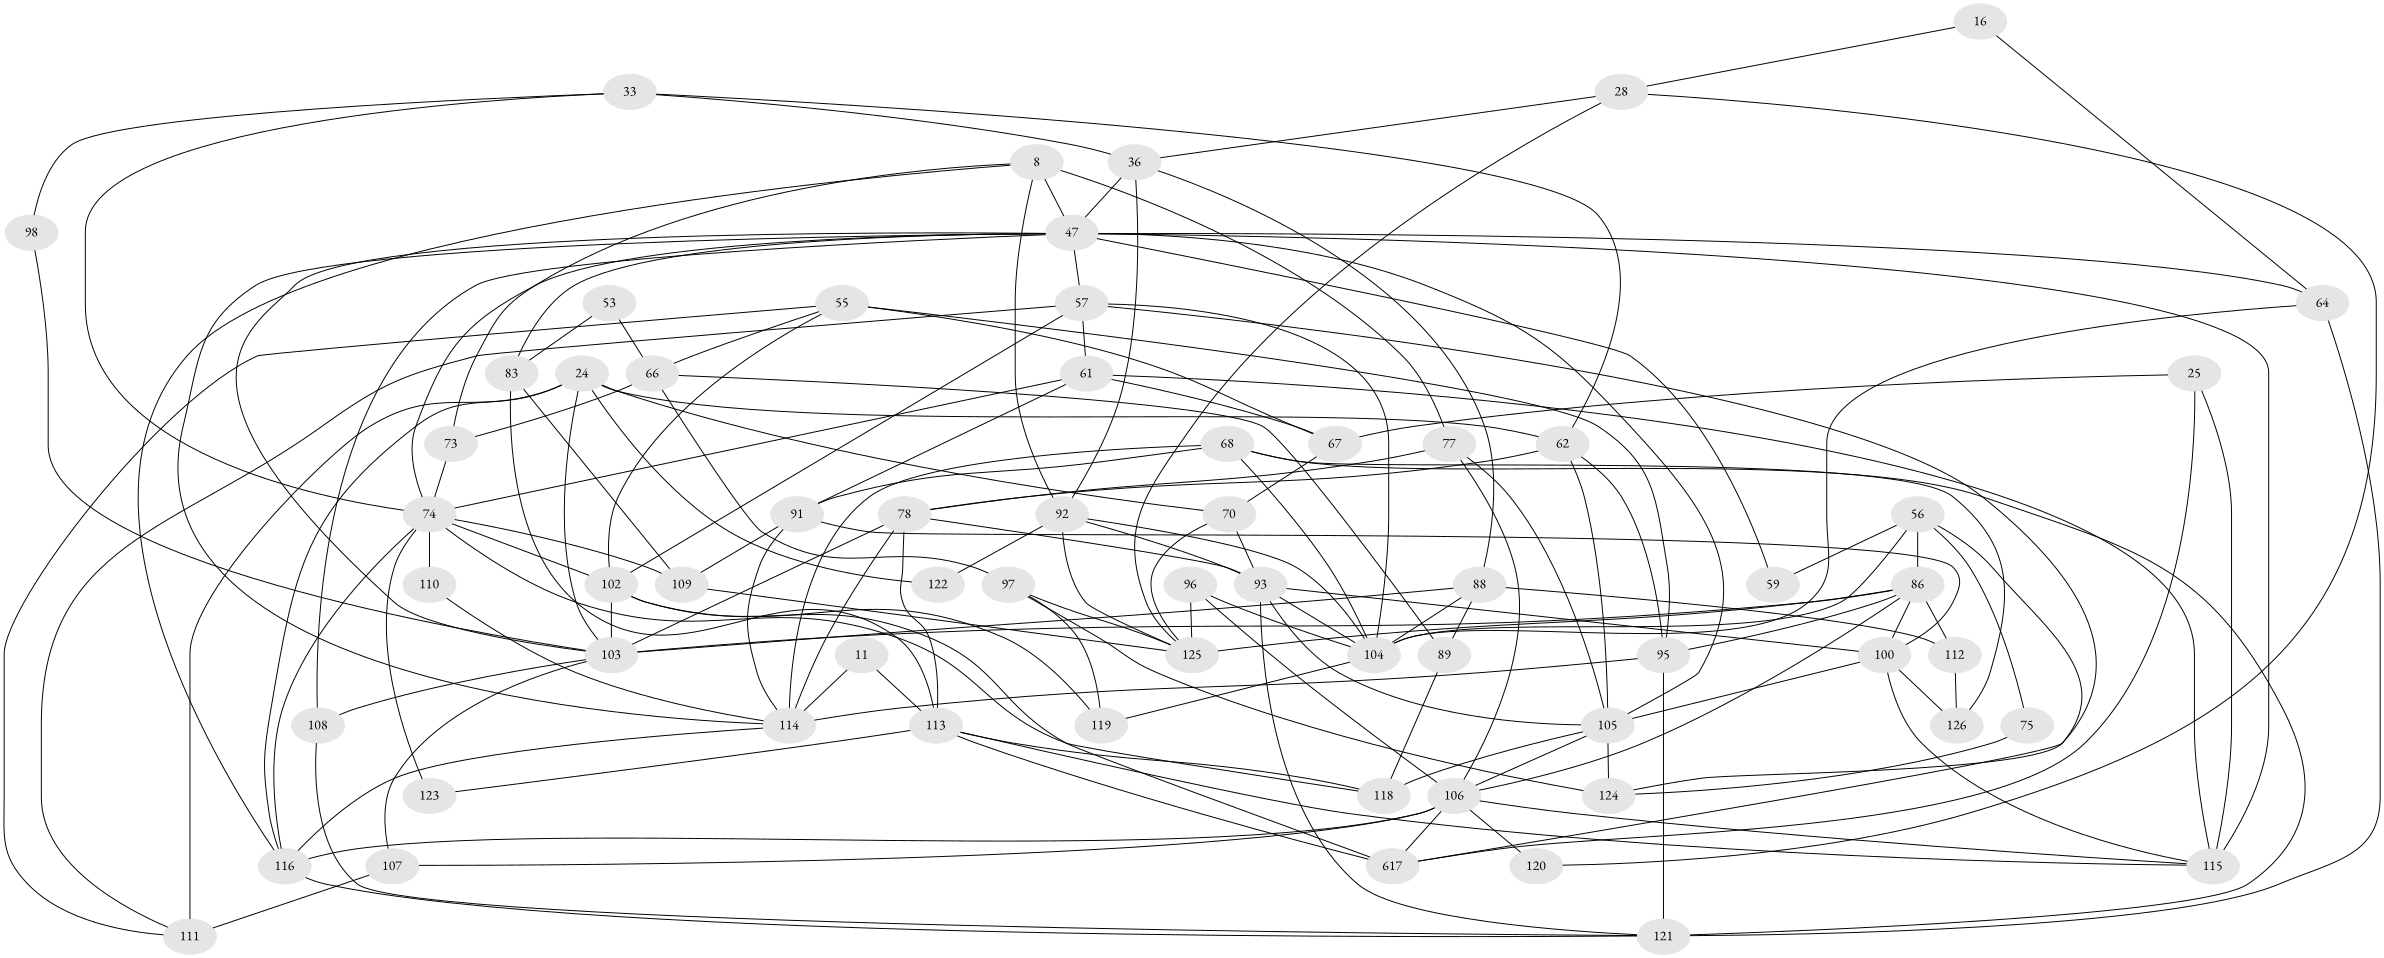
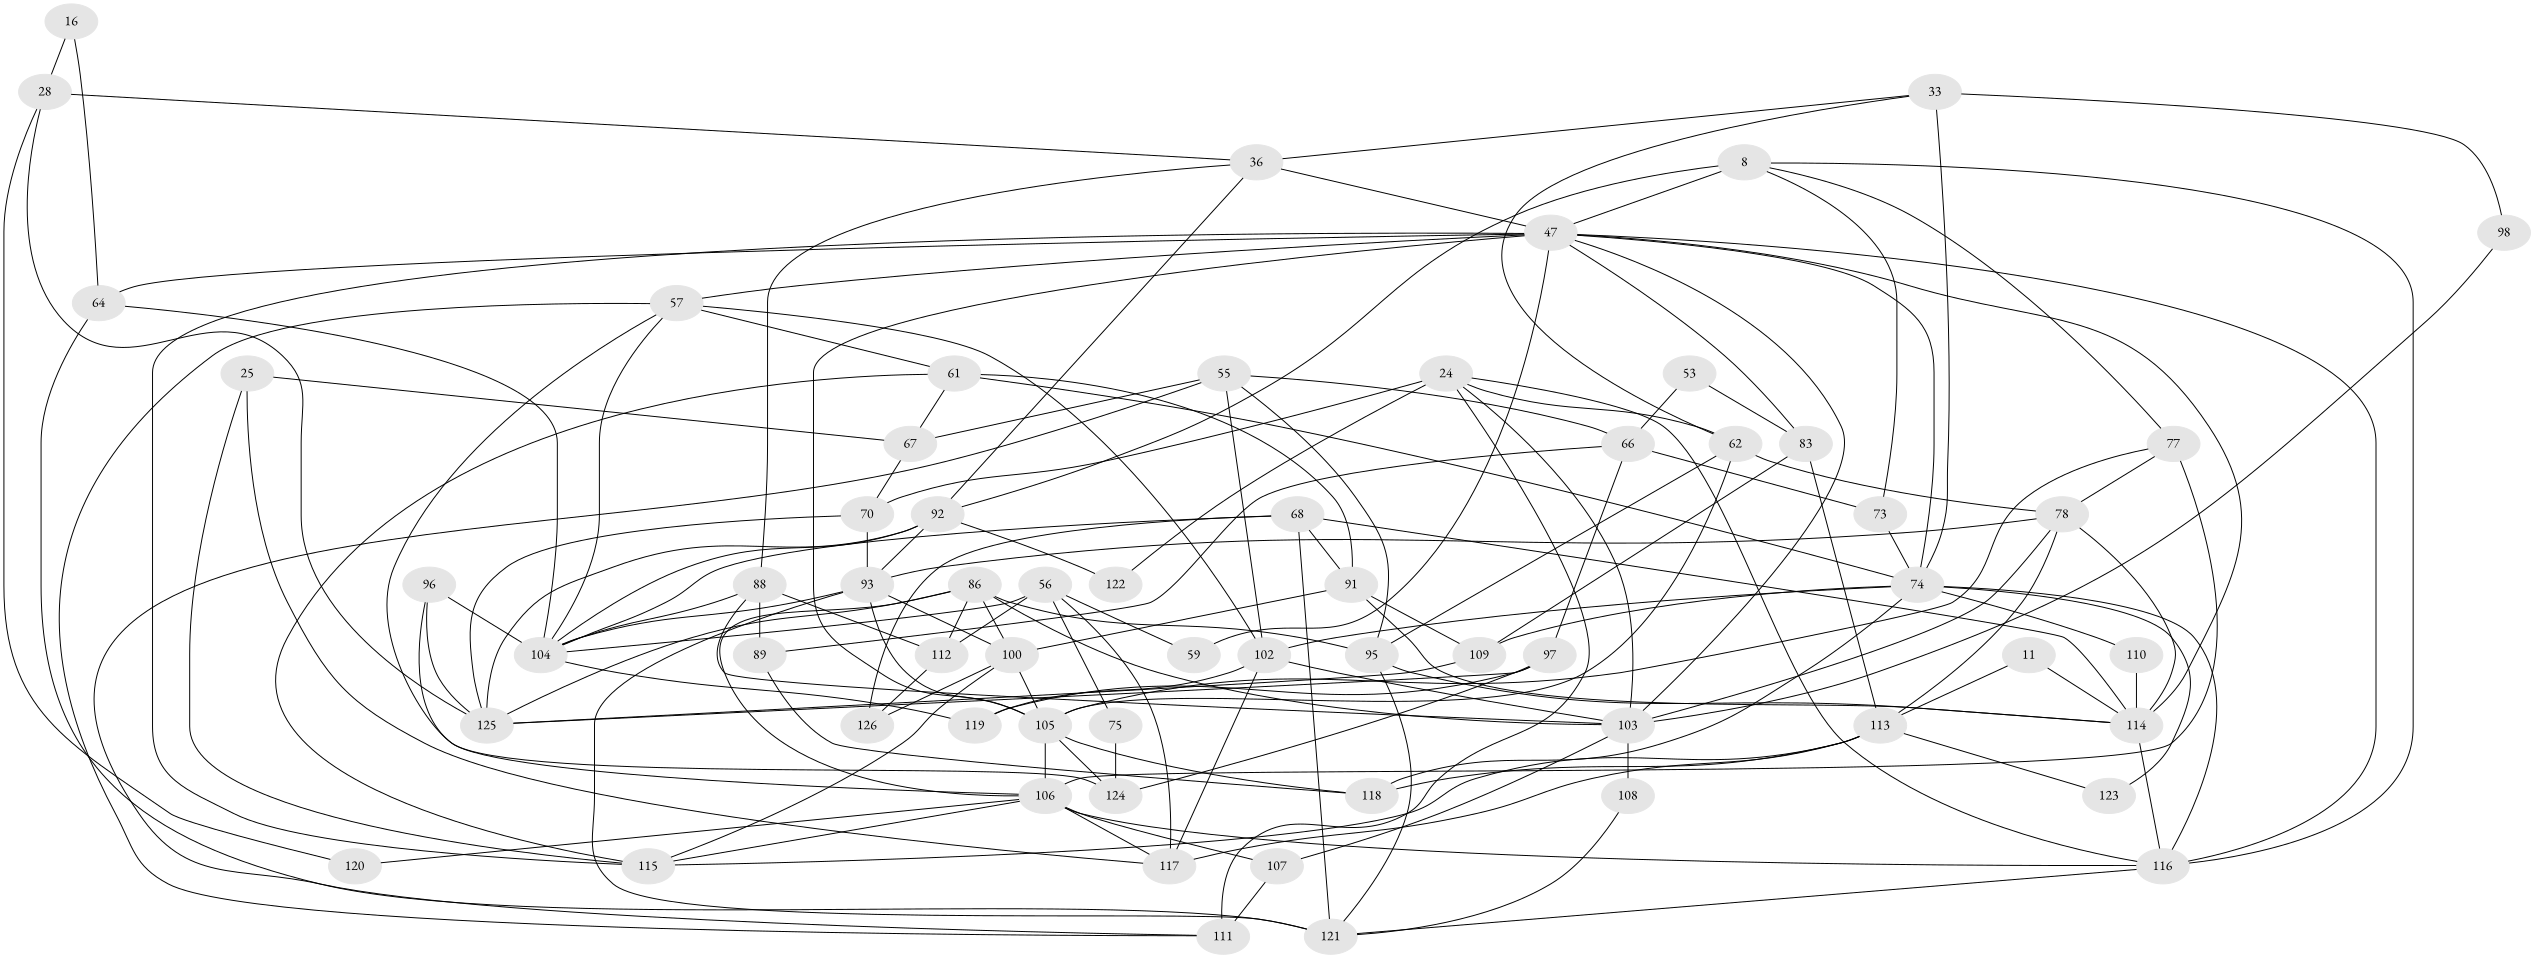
(525, 273) -> (2262, 337)
(1918, 550) -> (999, 617)
(1393, 866) -> (1169, 866)
